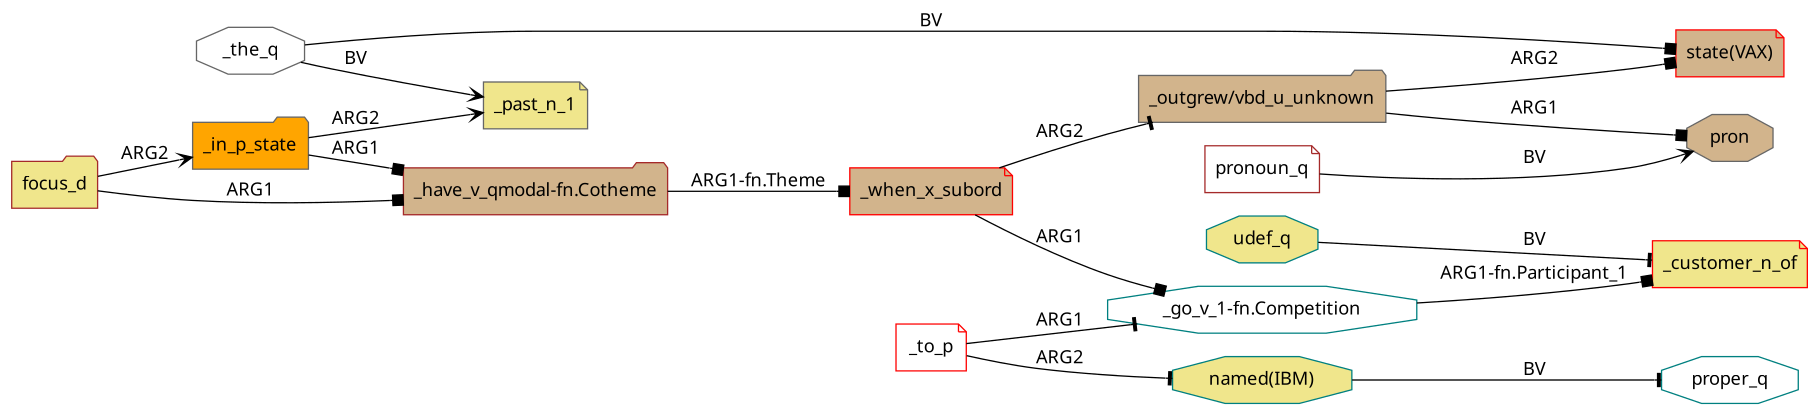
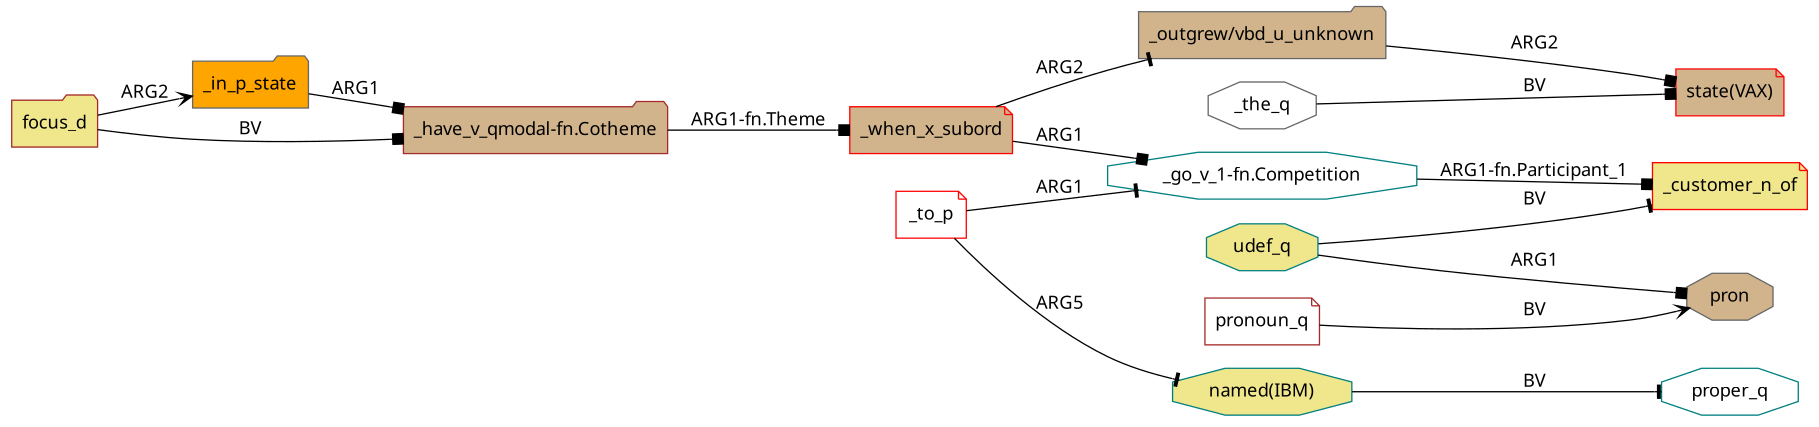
(536, 105) -> none
(1530, 126) -> (1495, 276)
(251, 191) -> (251, 129)
(1060, 359) -> (1060, 304)
